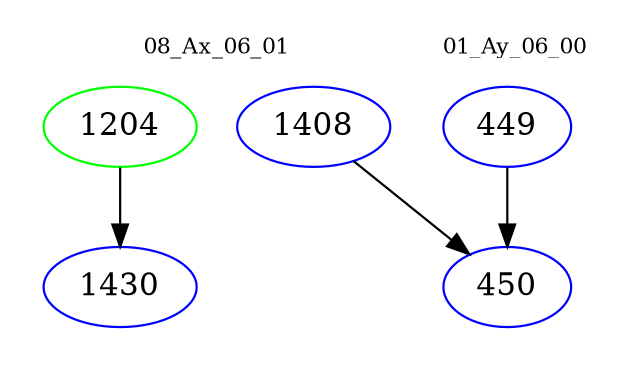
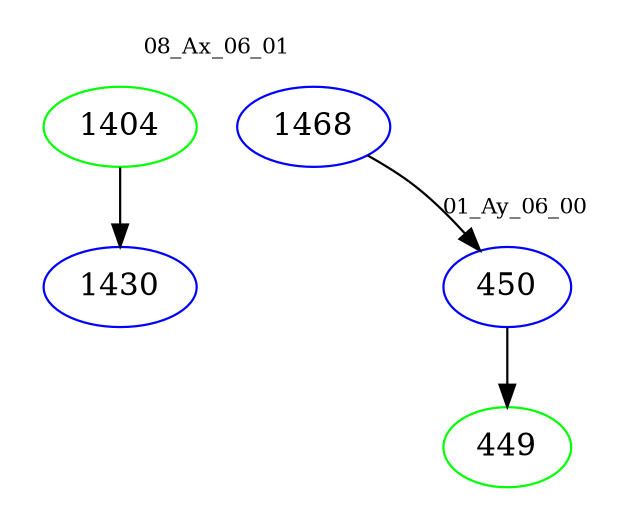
(120, 127) -> (120, 127)
(314, 127) -> (314, 127)
(507, 127) -> (507, 447)
(507, 196) -> (507, 356)
